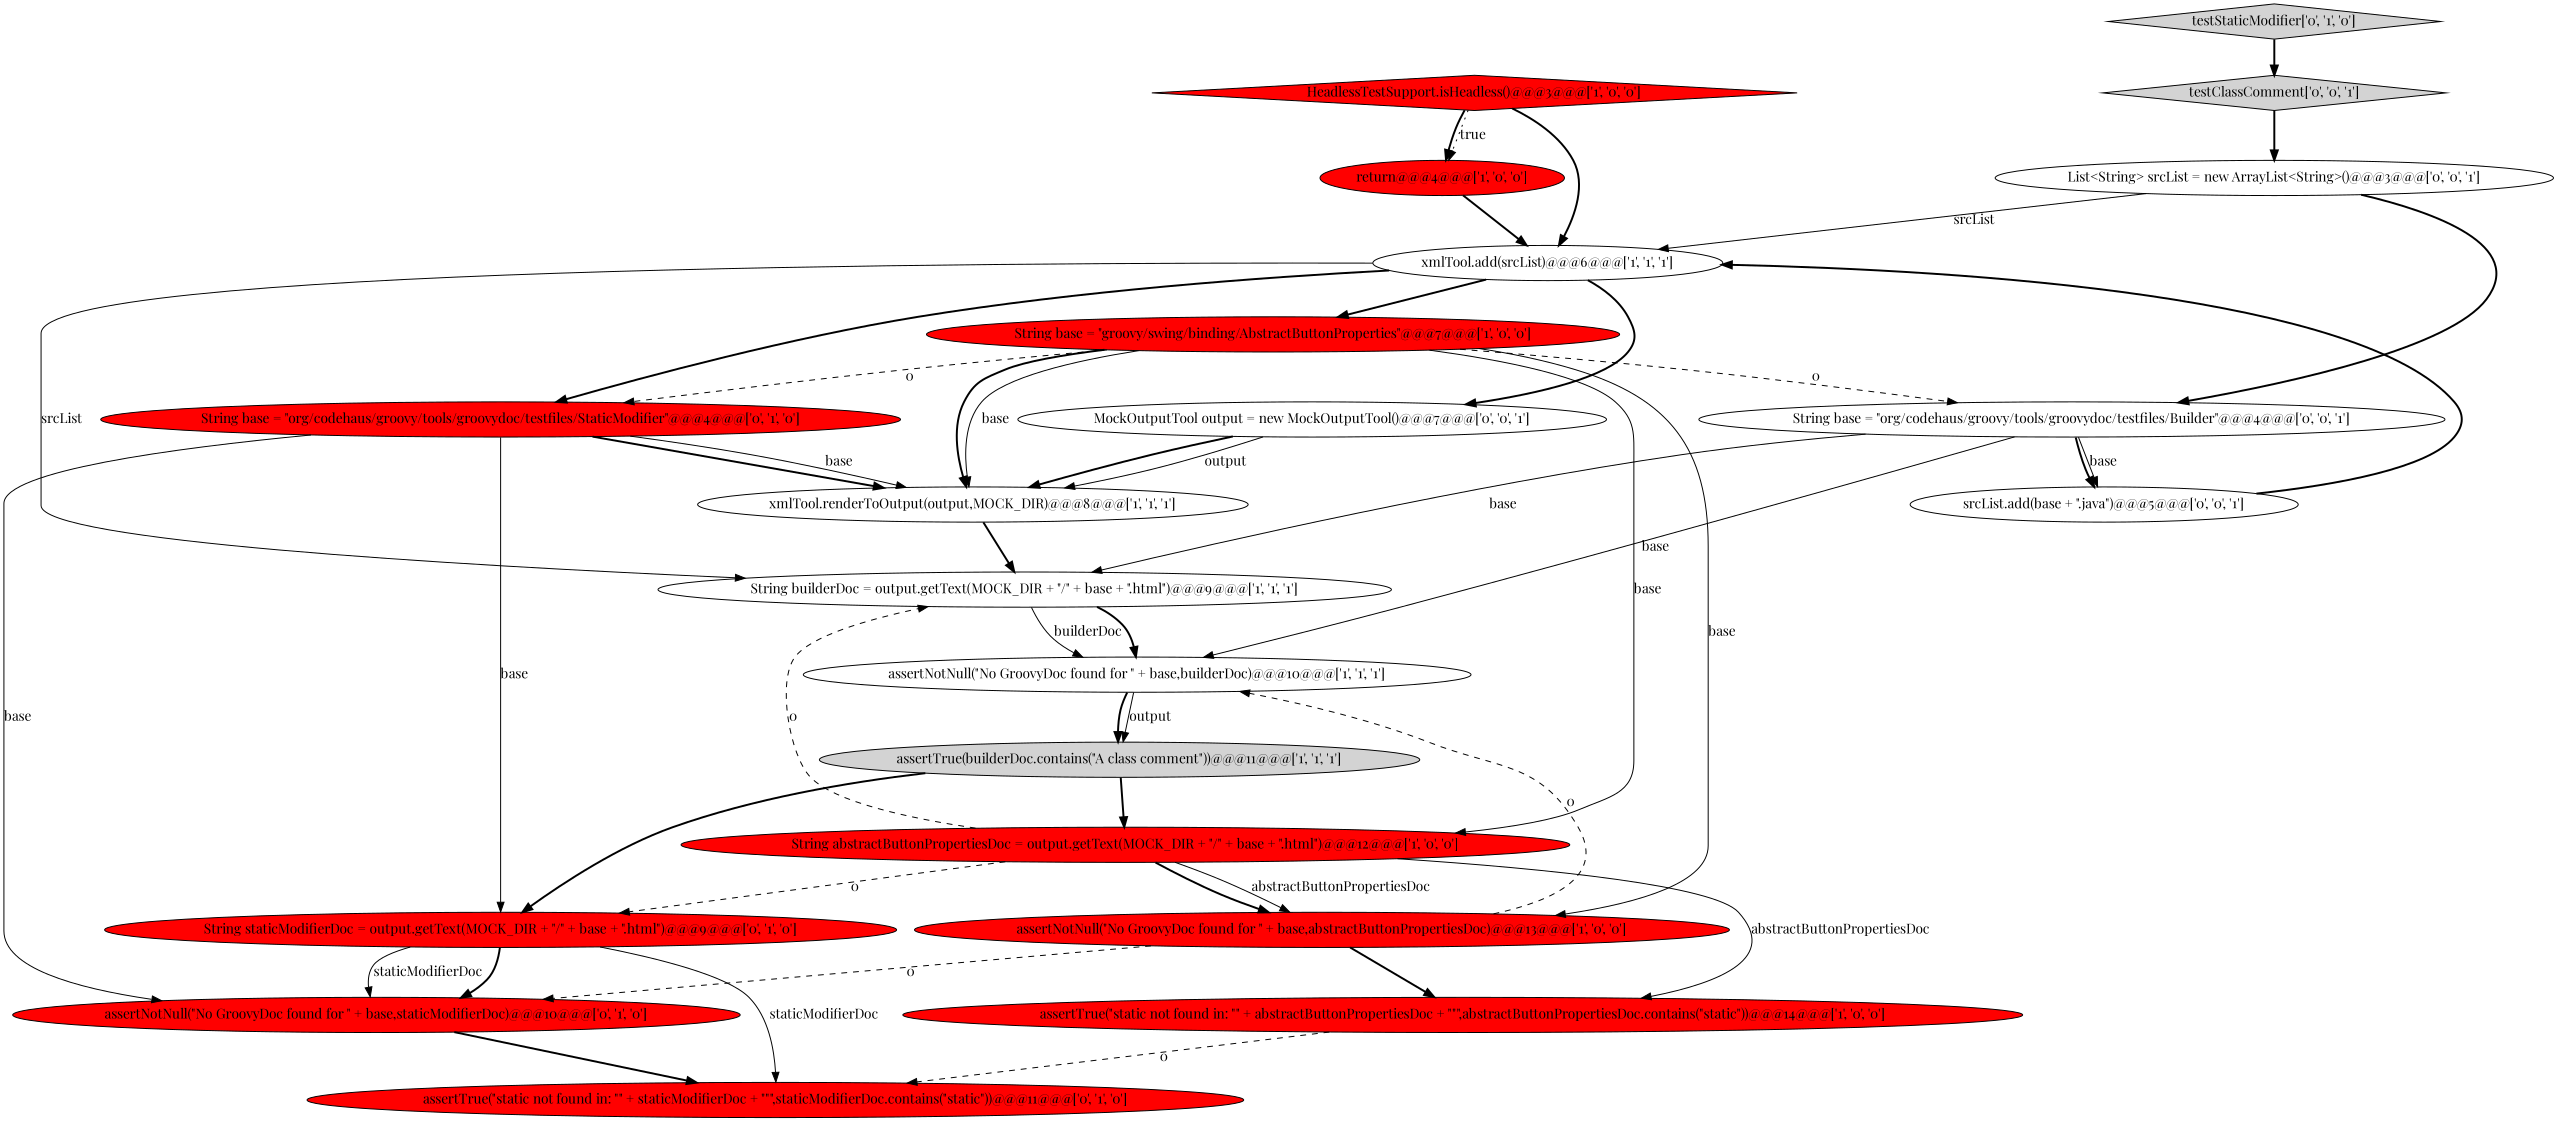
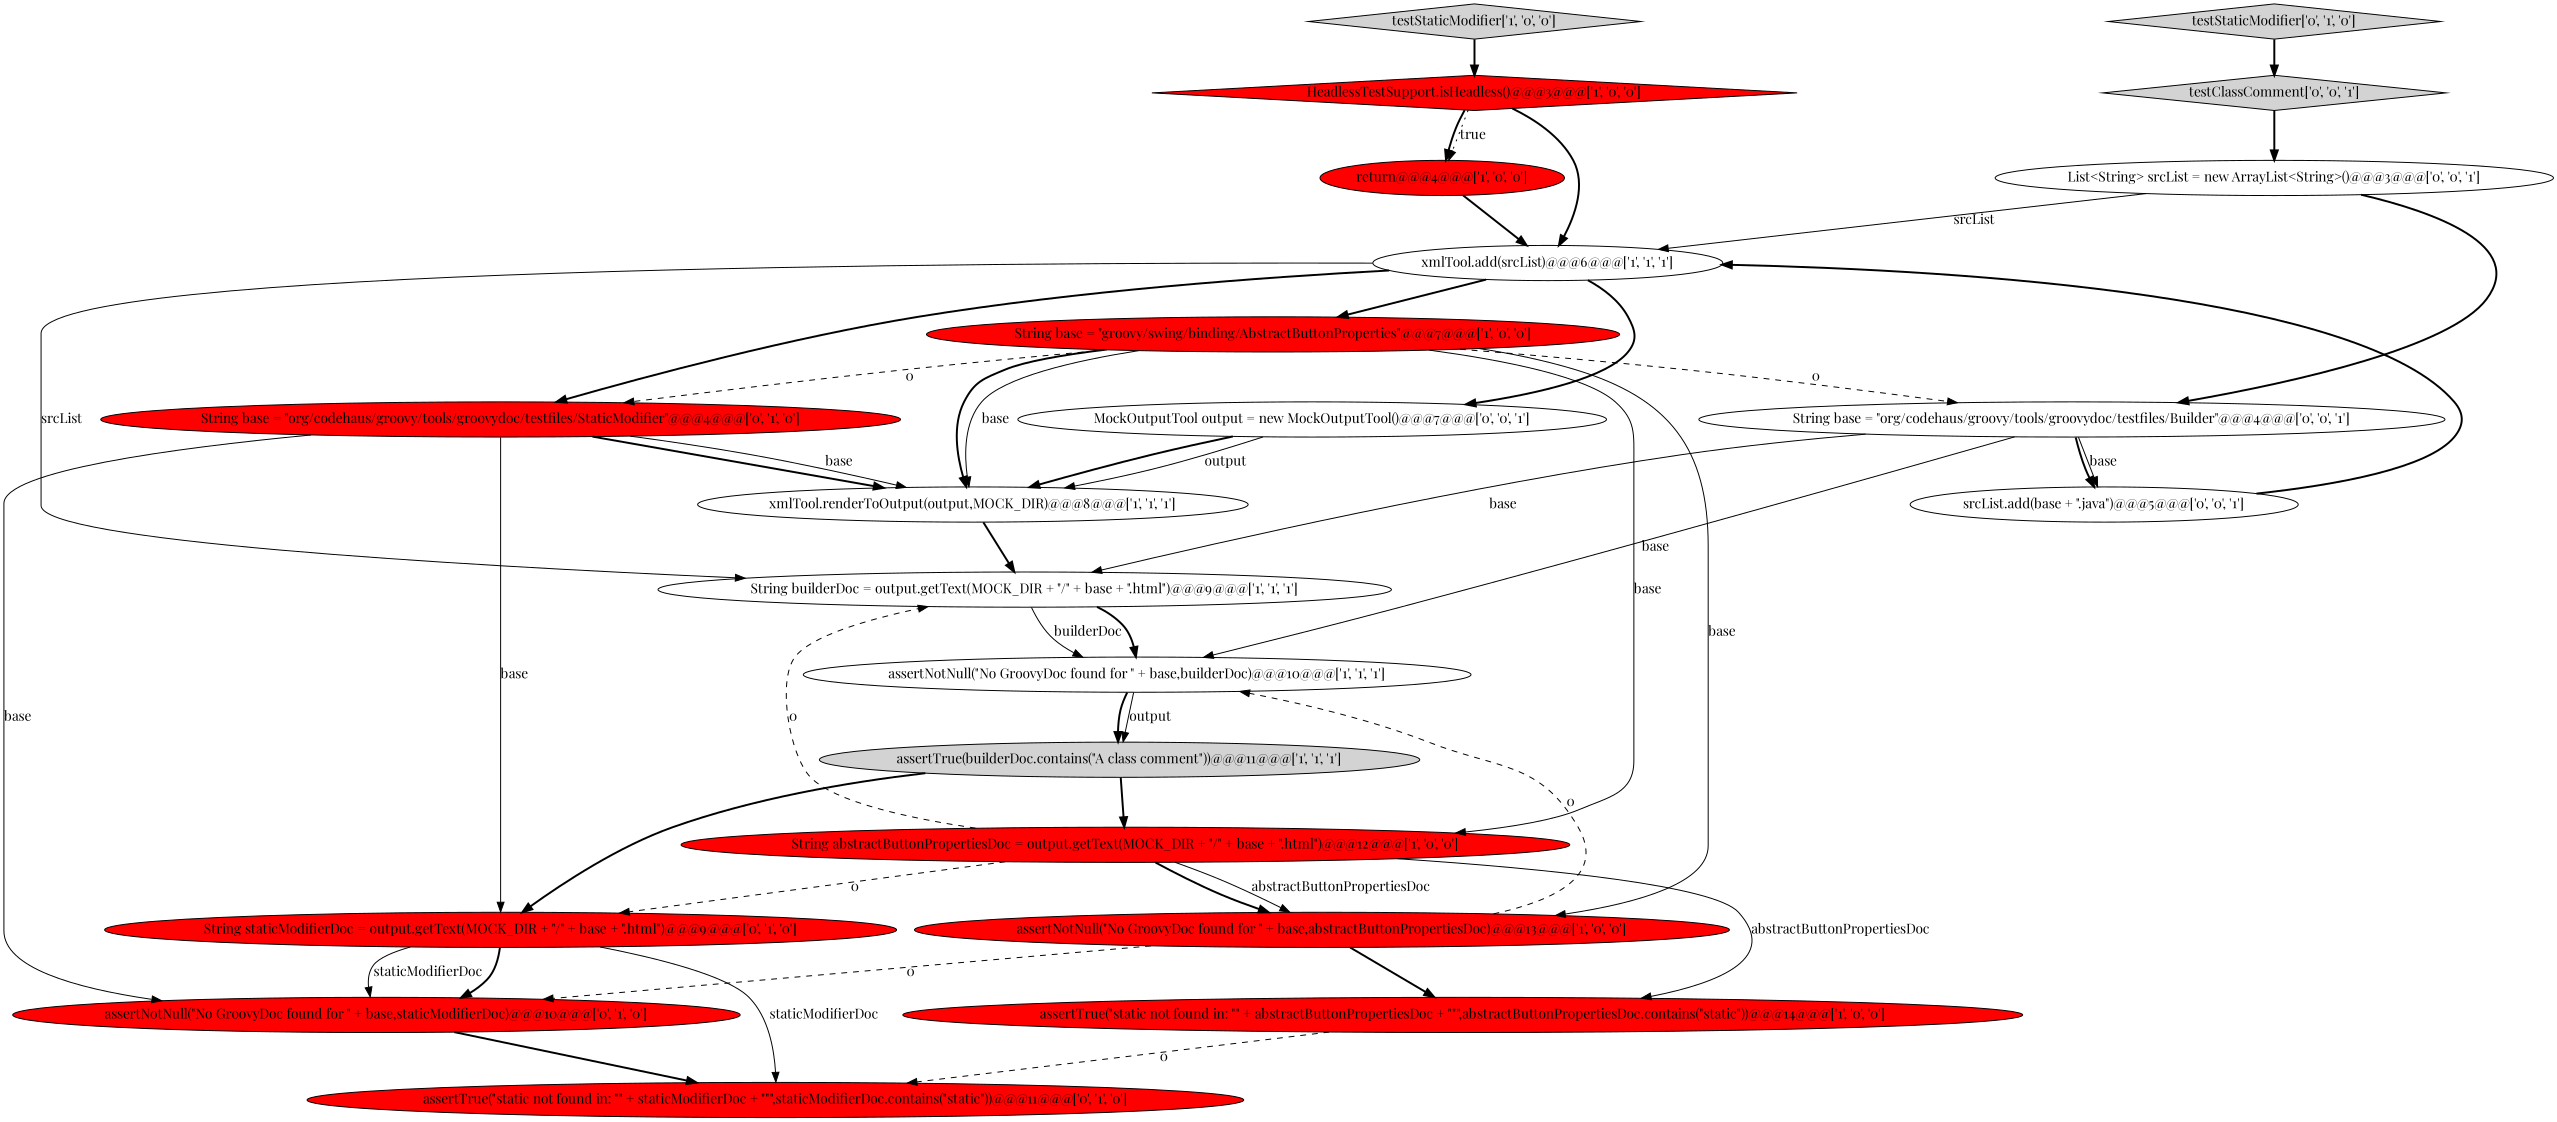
none -> (1474, 22)
